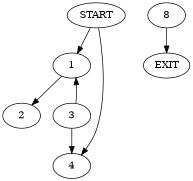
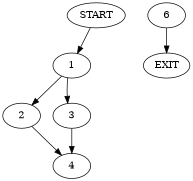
(167, 15) -> (167, 15)
(103, 90) -> (44, 138)
(76, 94) -> (67, 87)
